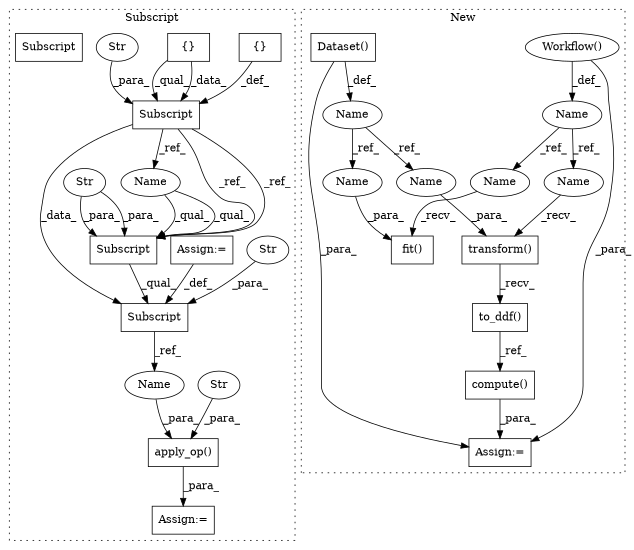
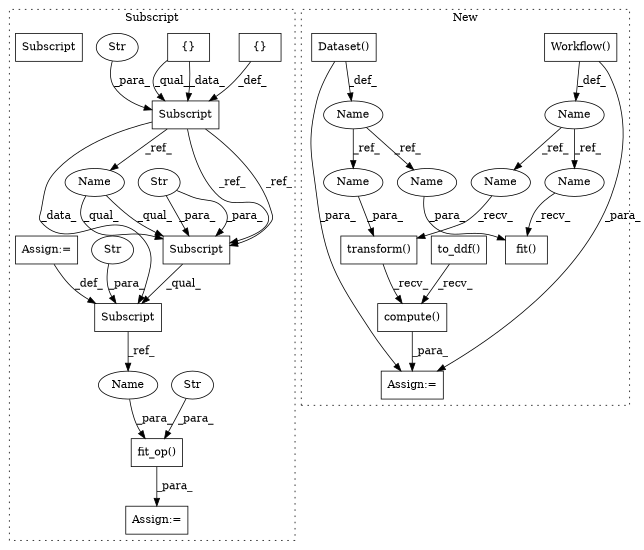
(572, 47) -> (581, 47)
(500, 280) -> (390, 281)
(513, 351) -> (455, 284)
(183, 453) -> (157, 453)
